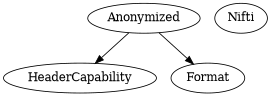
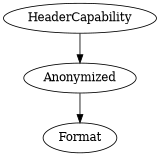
(241, 18) -> none
(115, 45) -> (80, 44)
